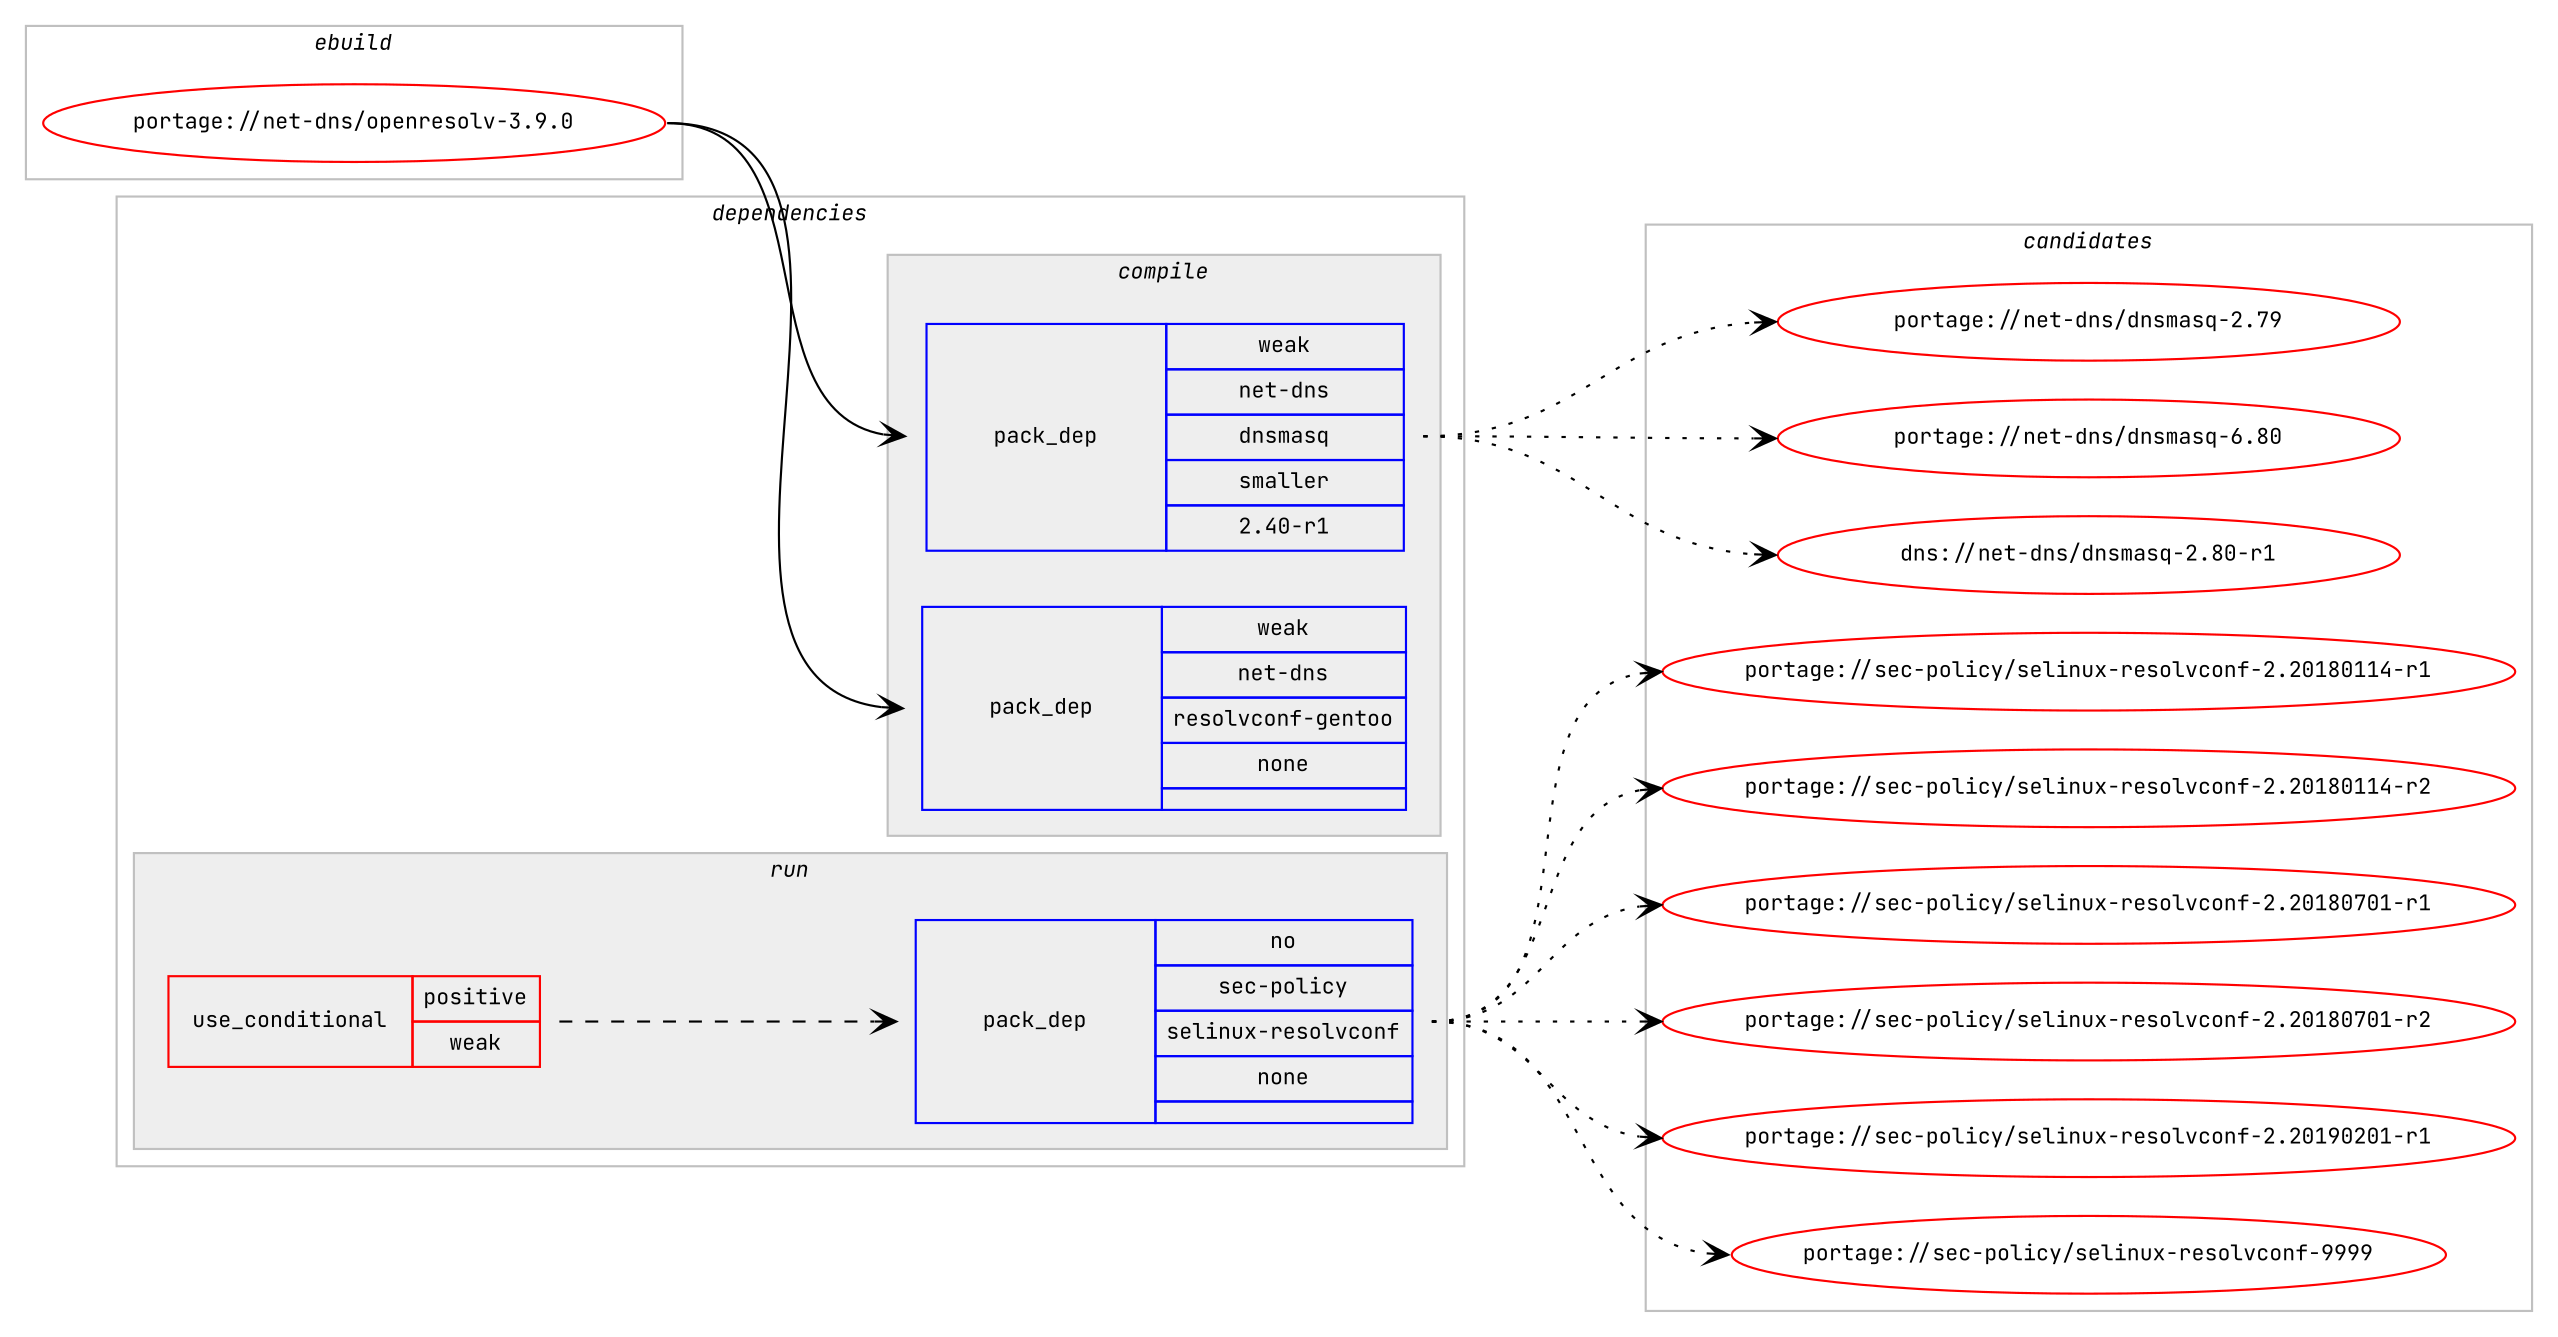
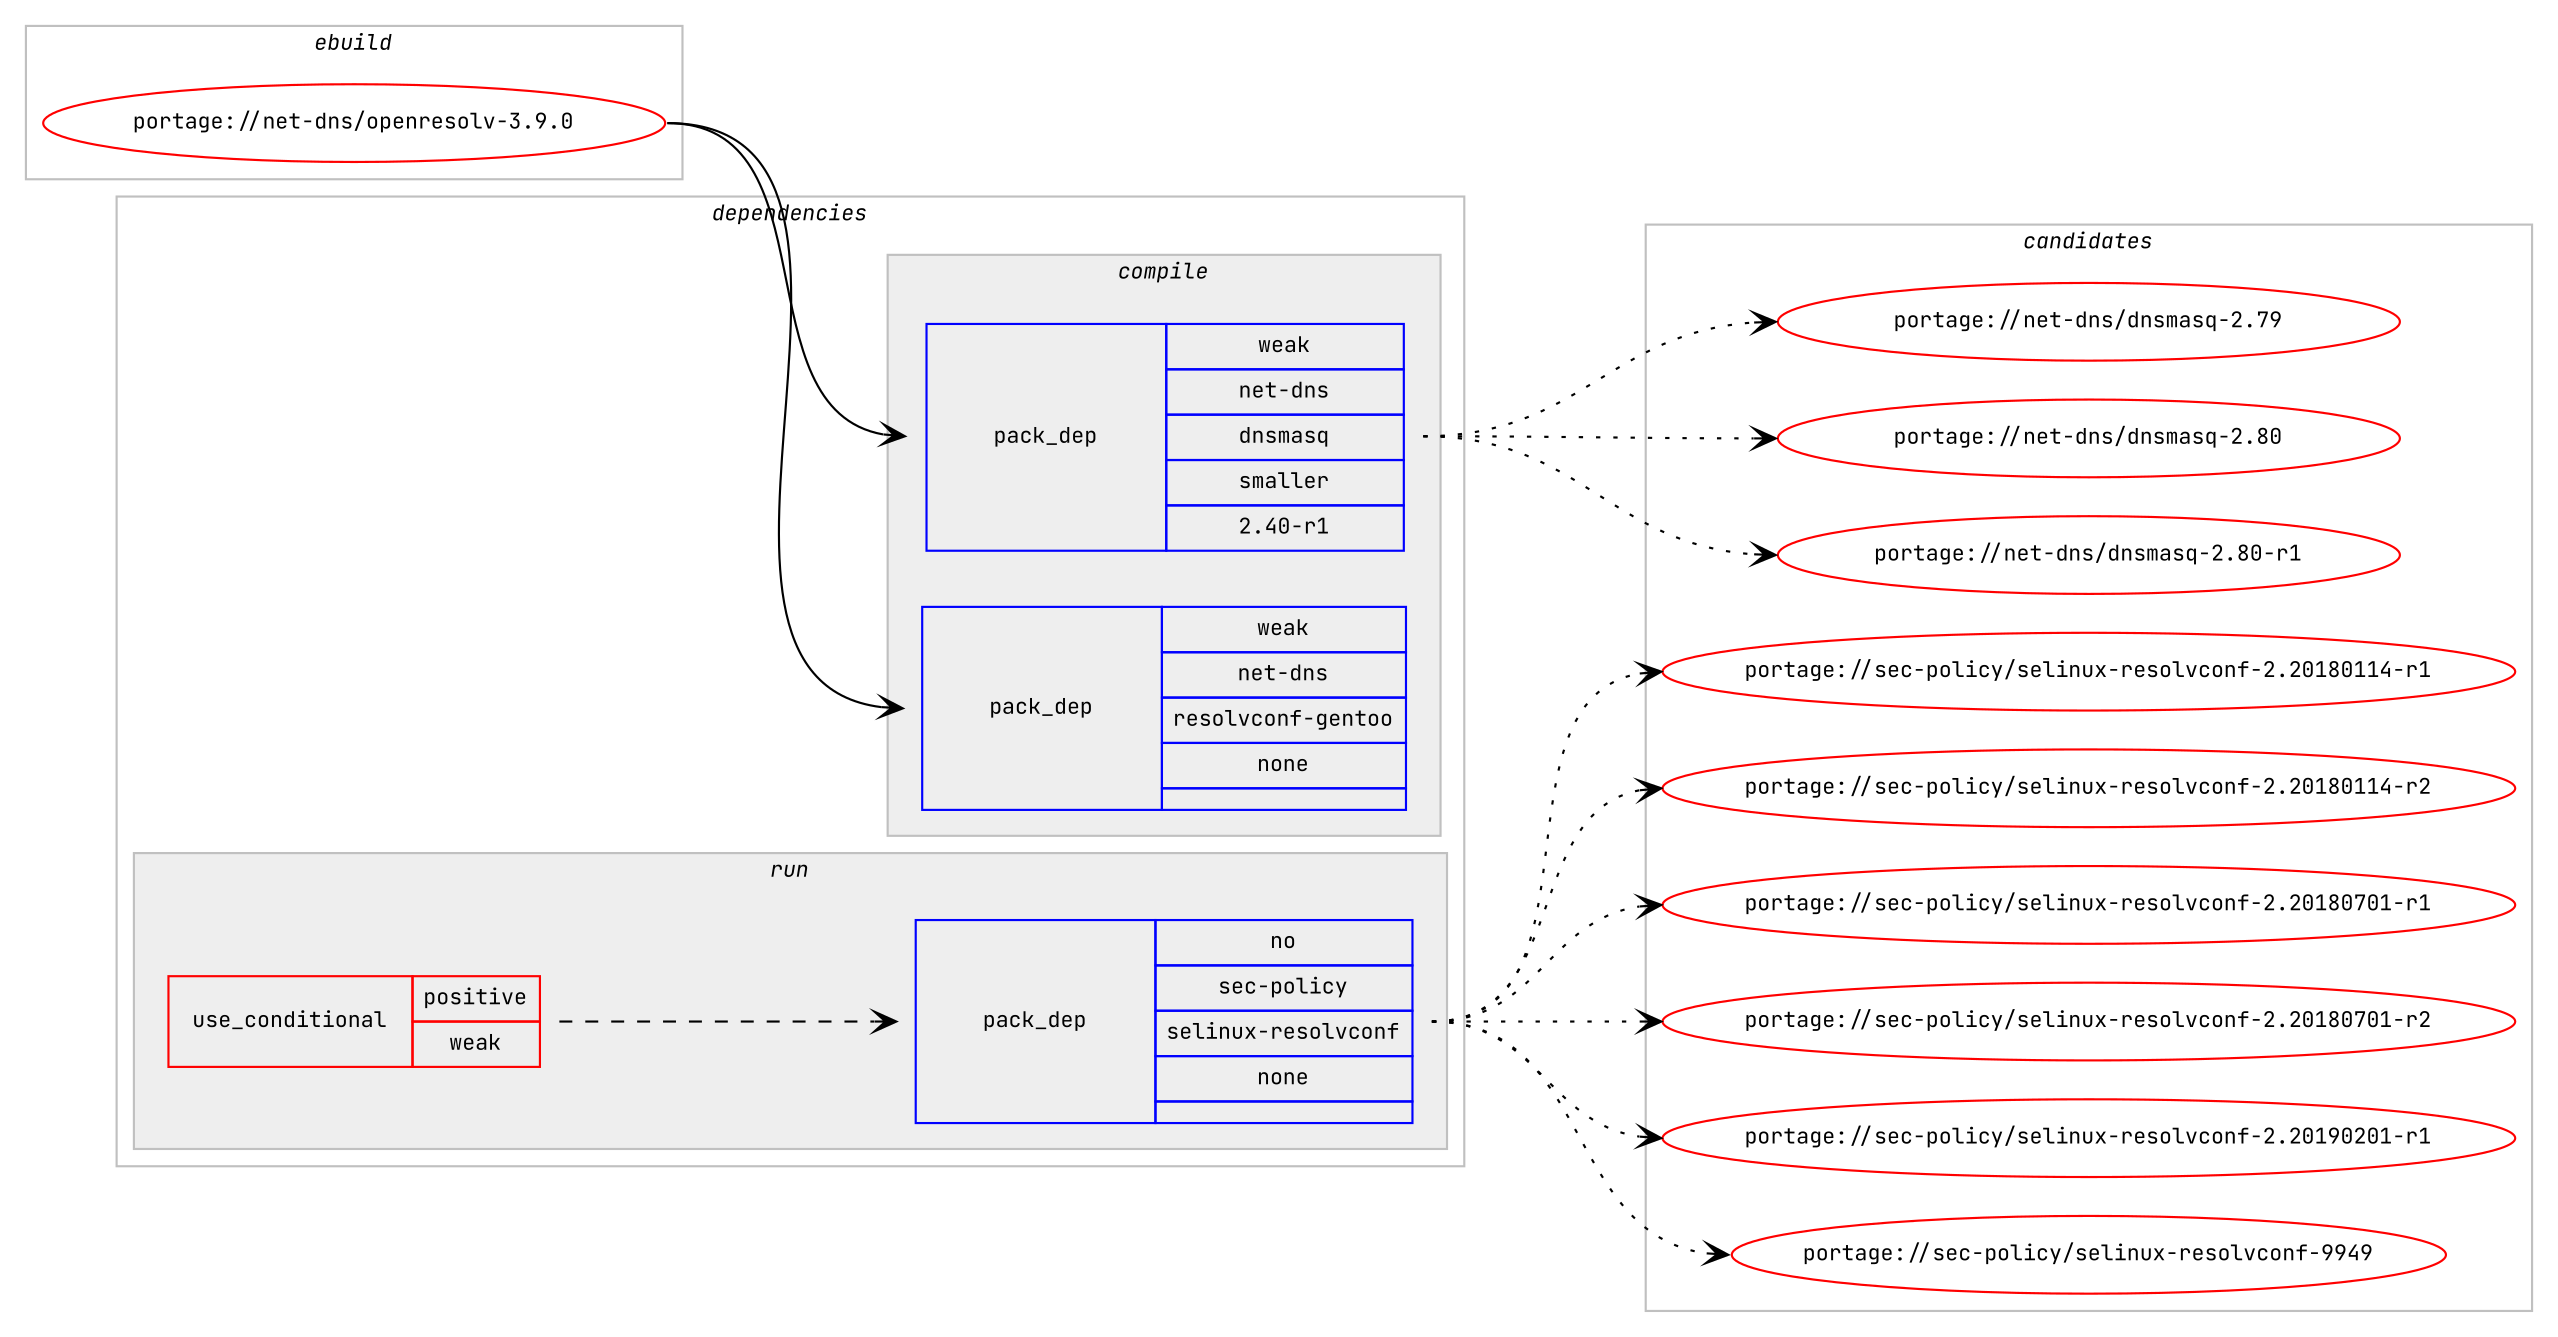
(2089, 438) -> (2089, 438)
(2089, 555) -> (2089, 555)
(2089, 1255) -> (2089, 1255)
